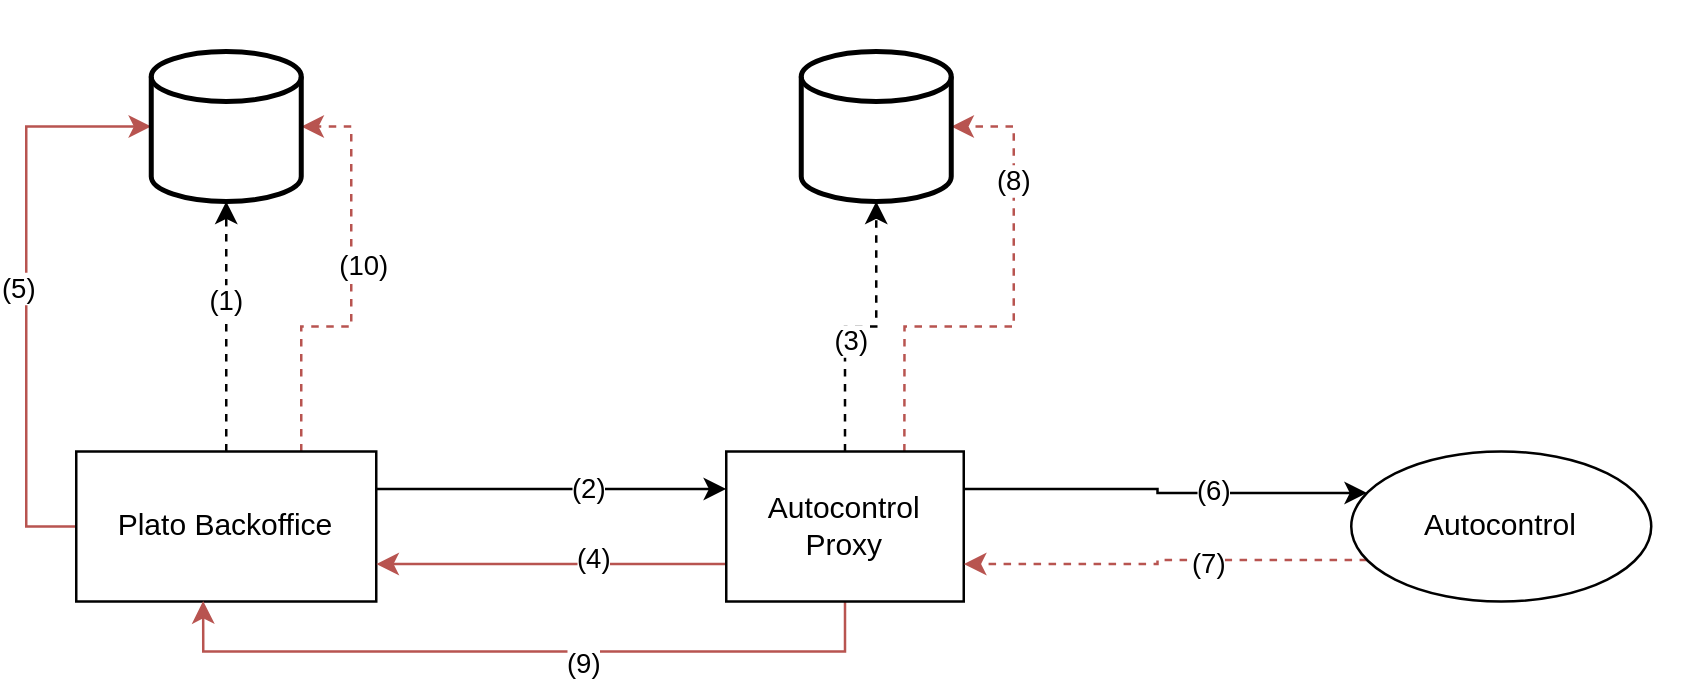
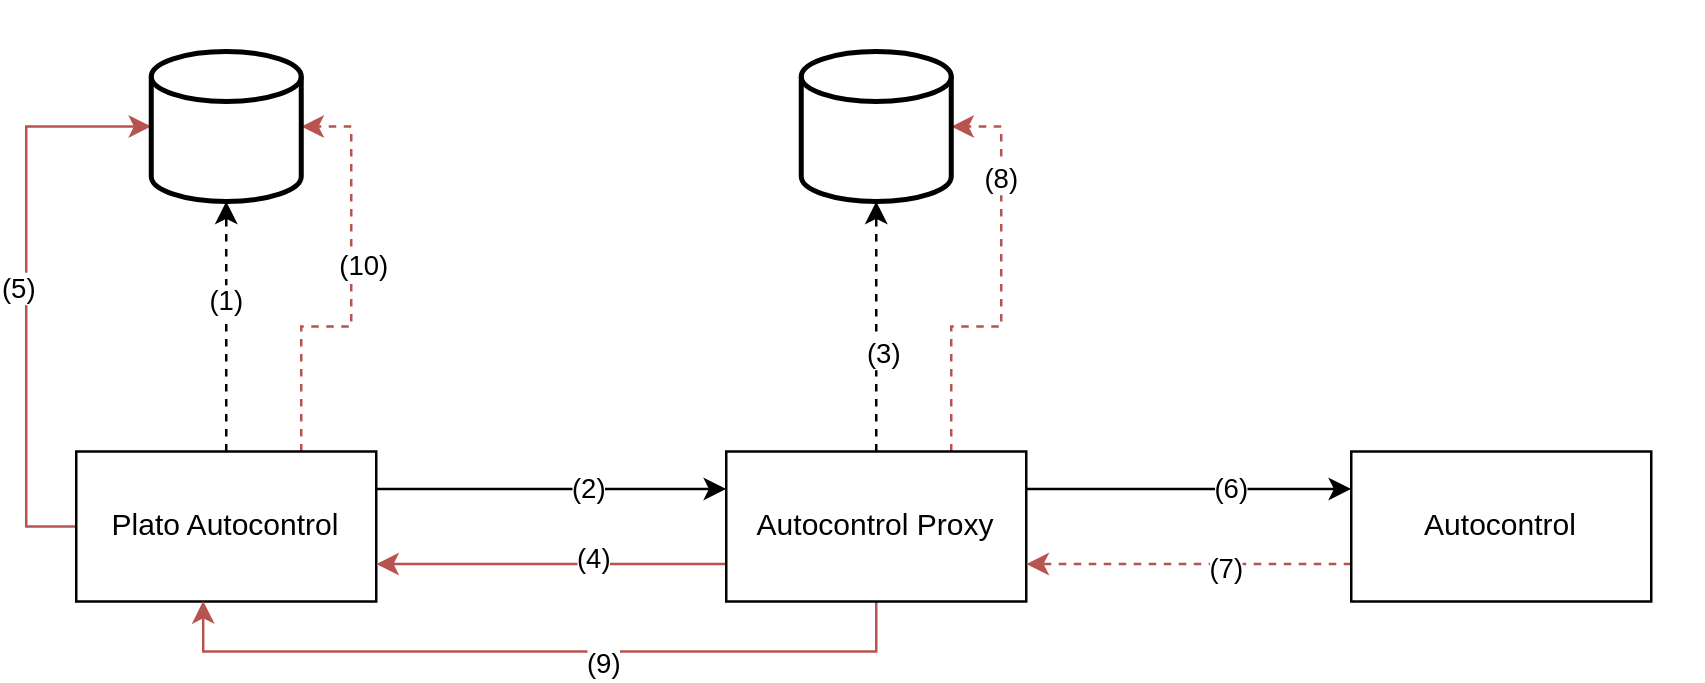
(226, 526) -> (226, 526)
(845, 526) -> (876, 526)
(1501, 526) -> (1501, 526)
